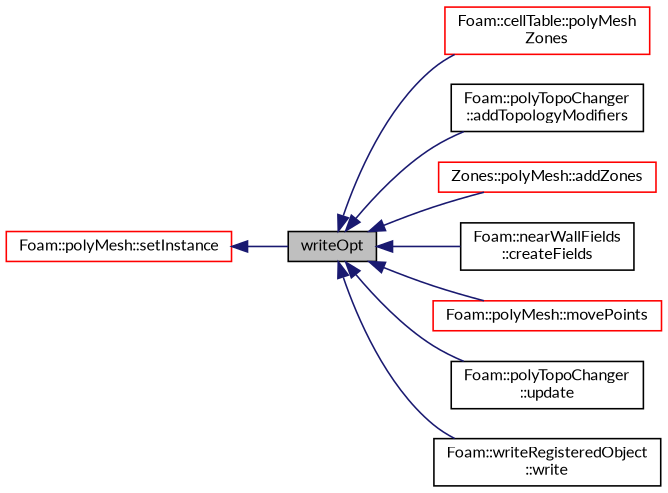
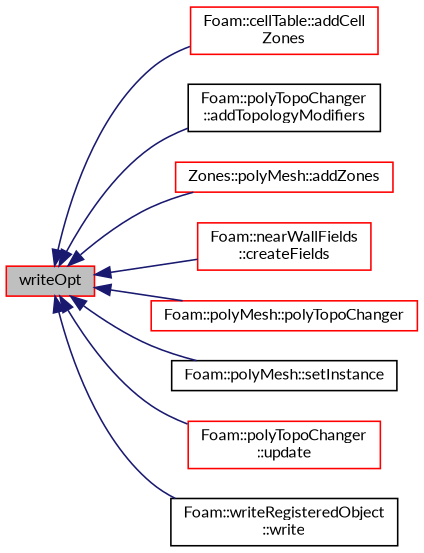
(547, 31) -> (284, 31)
(119, 246) -> (284, 376)
(268, 246) -> (137, 339)
(332, 246) -> (50, 281)
(547, 246) -> (284, 246)
(547, 316) -> (284, 316)
(547, 385) -> (284, 445)
